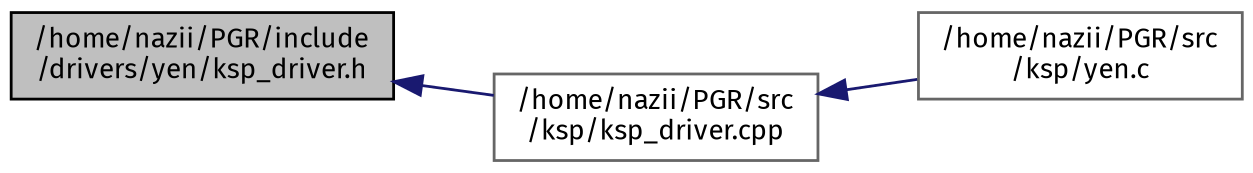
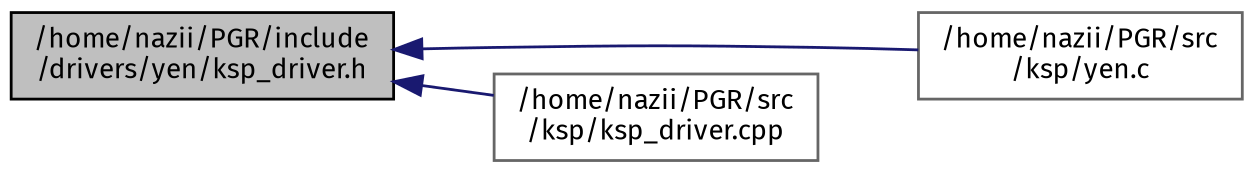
(882, 85) -> (670, 46)
